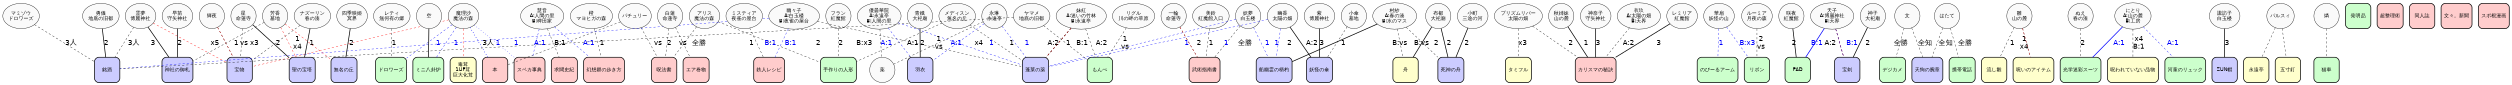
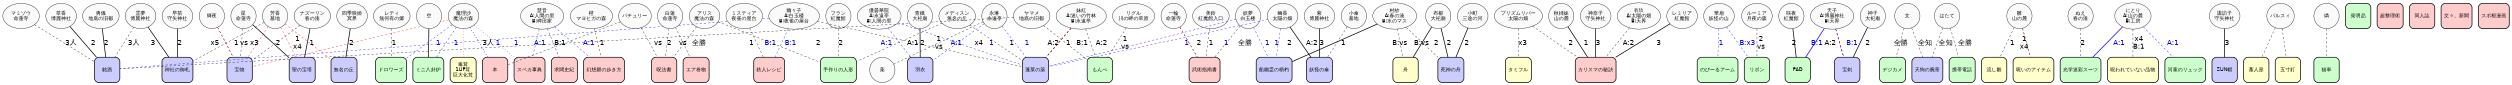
(21, 16) -> (21, 16)
none -> (61, 16)
(2225, 16) -> (2225, 16)
(190, 43) -> (258, 42)
(881, 43) -> none
(463, 44) -> (463, 44)
(2256, 70) -> (2256, 70)
